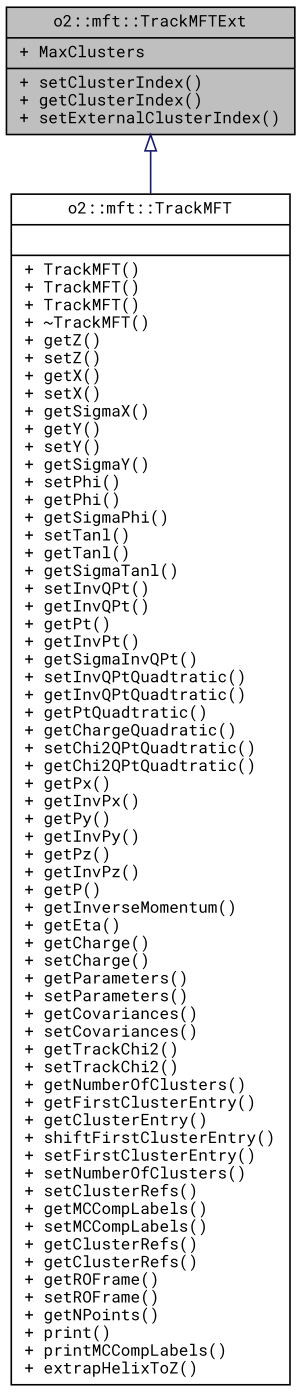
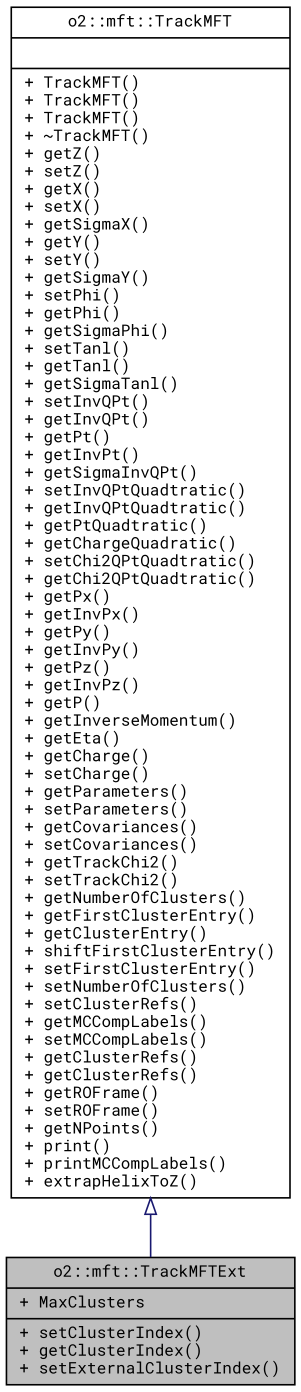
(151, 172) -> (151, 1236)
